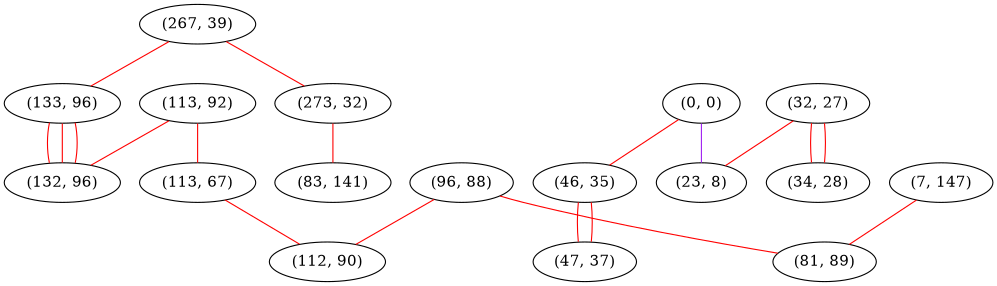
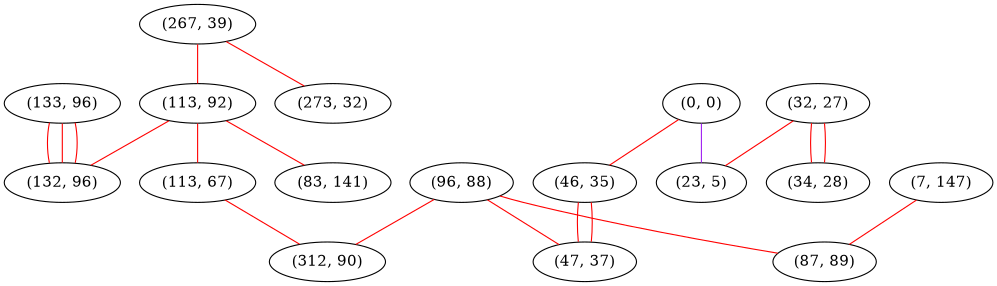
(130, 64) -> (198, 64)
(333, 143) -> (265, 143)
(701, 183) -> (701, 183)
none -> (523, 222)
(327, 262) -> (327, 262)
(825, 262) -> (825, 262)
